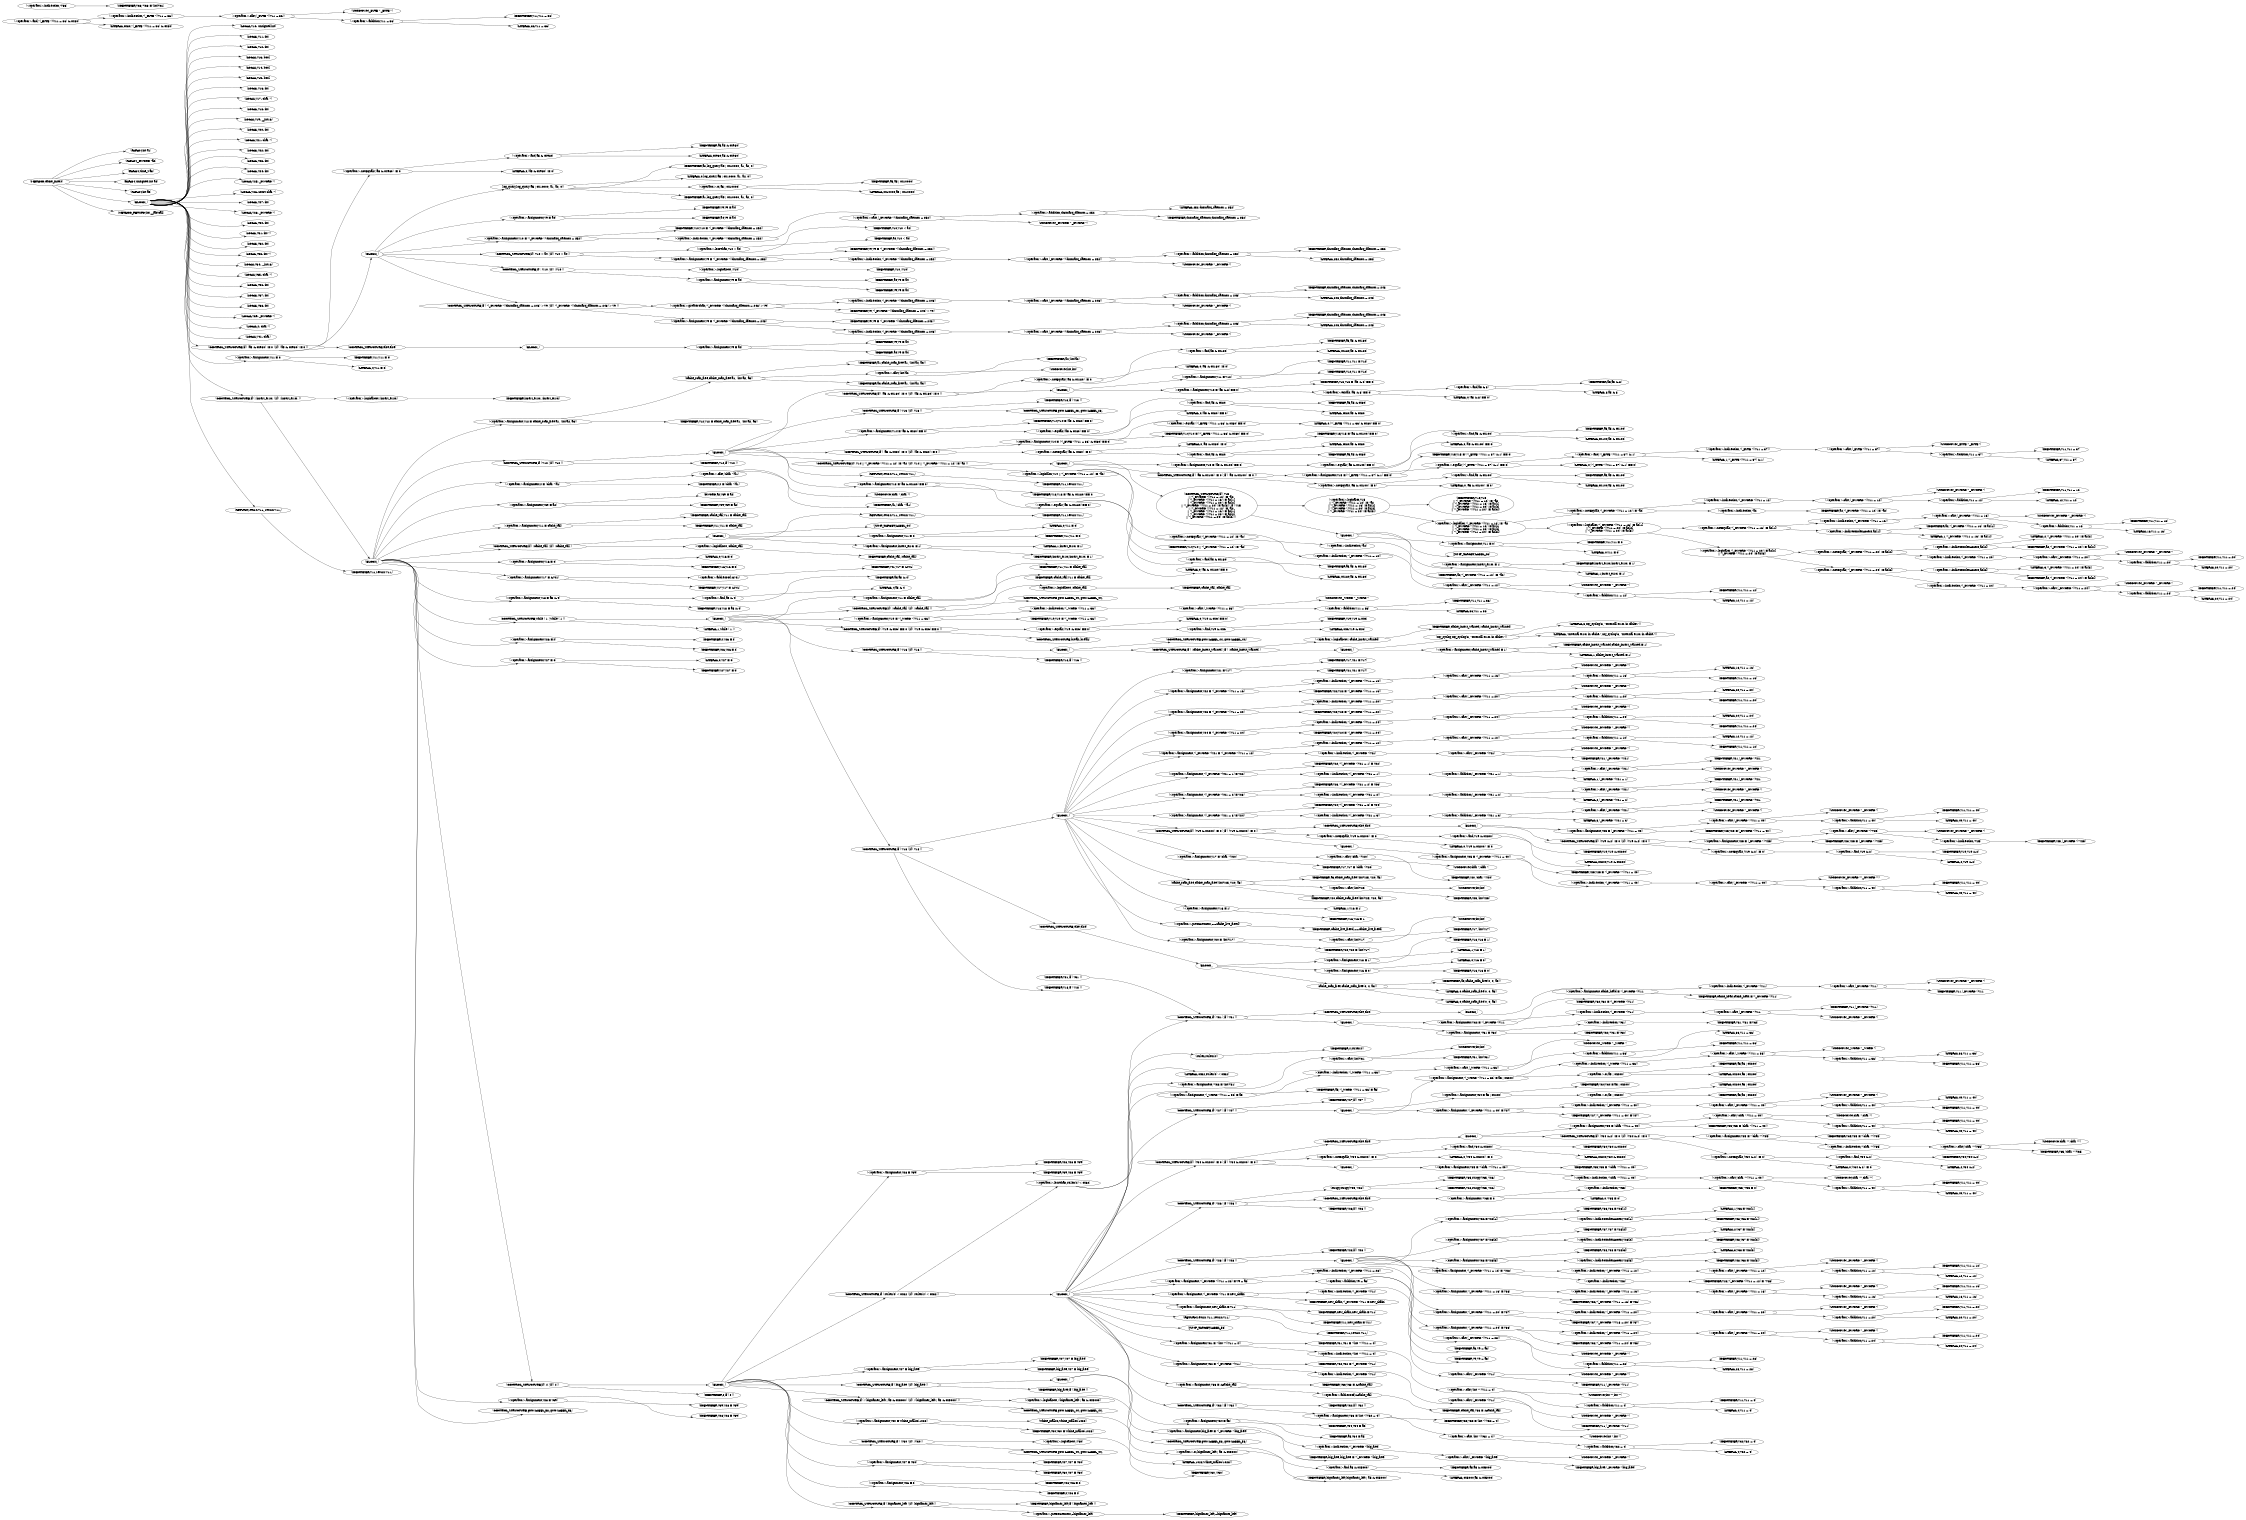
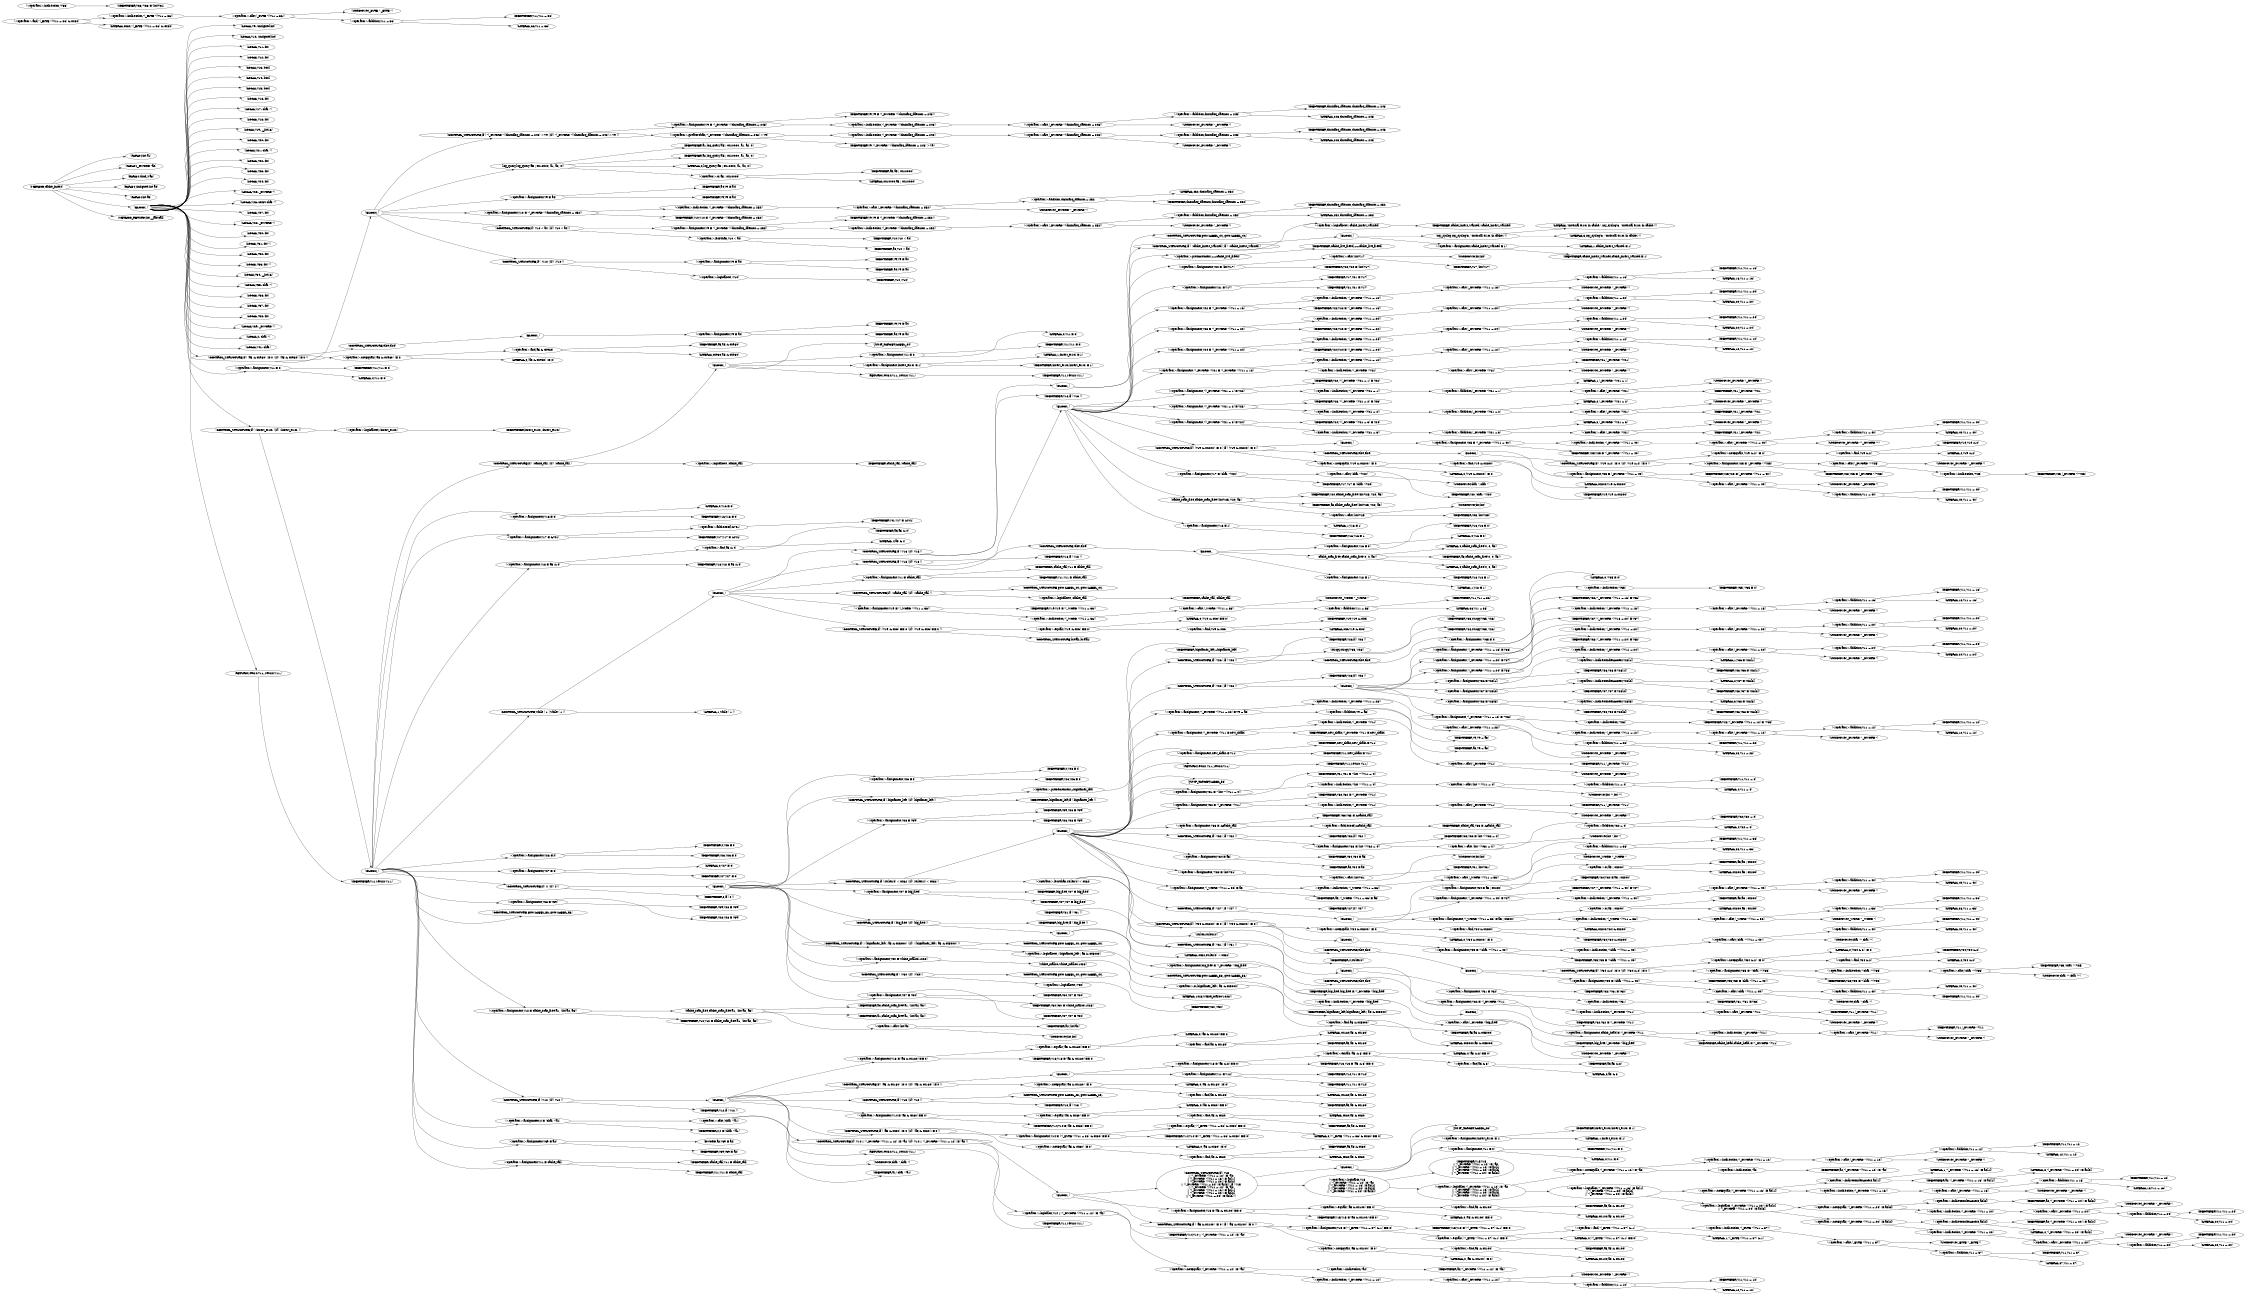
none -> (258, 27)
(1273, 440) -> (1278, 1214)
(2008, 569) -> (2011, 1176)
(978, 1426) -> (977, 1000)
